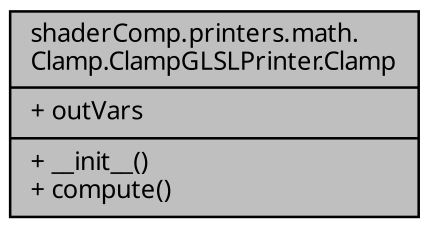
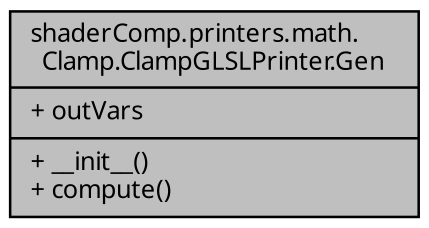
(214, 62) -> (214, 62)
